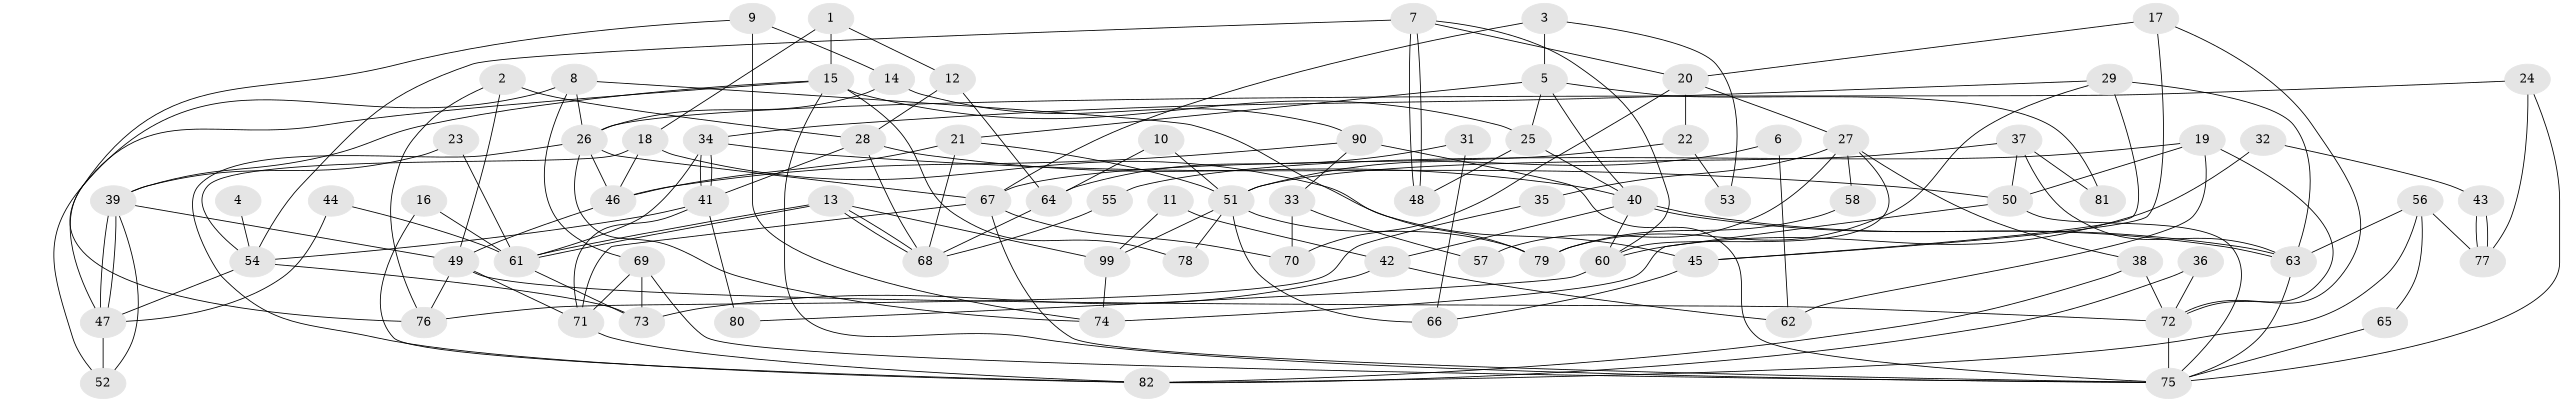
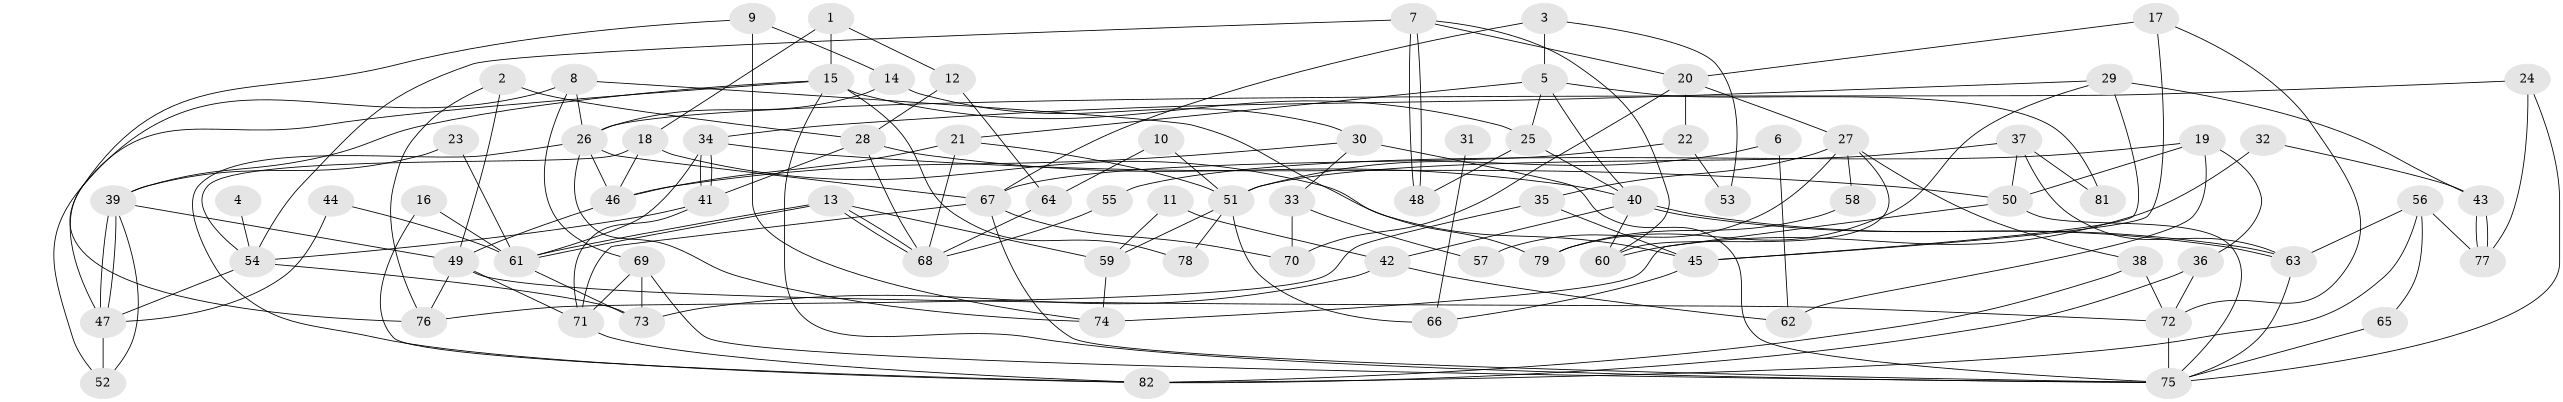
(2276, 113) -> (2295, 117)
(1360, 140) -> (1360, 140)
(1255, 164) -> none
none -> (1613, 230)
(1352, 231) -> none
(2332, 260) -> (2262, 202)
(1107, 262) -> (1107, 262)
(737, 323) -> none
